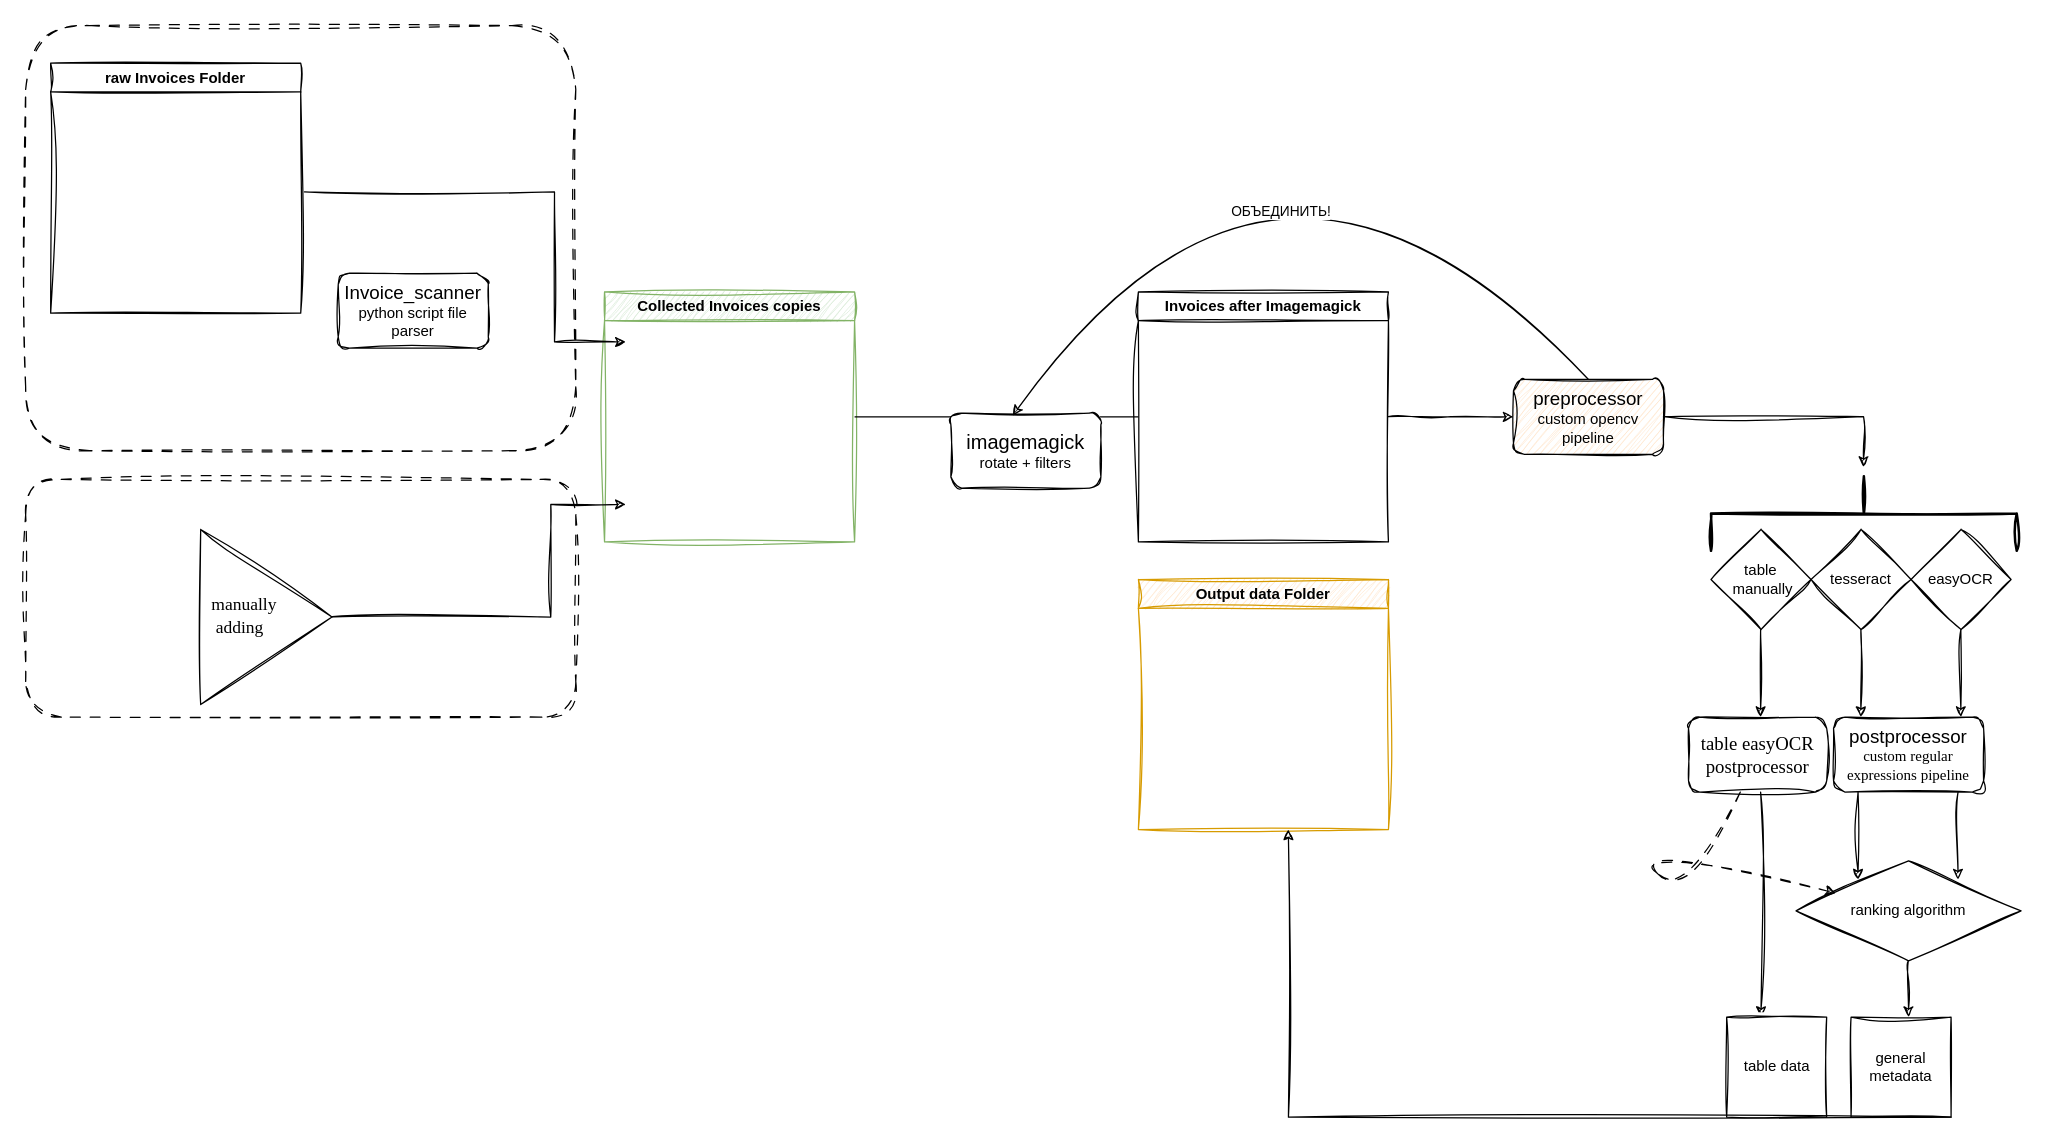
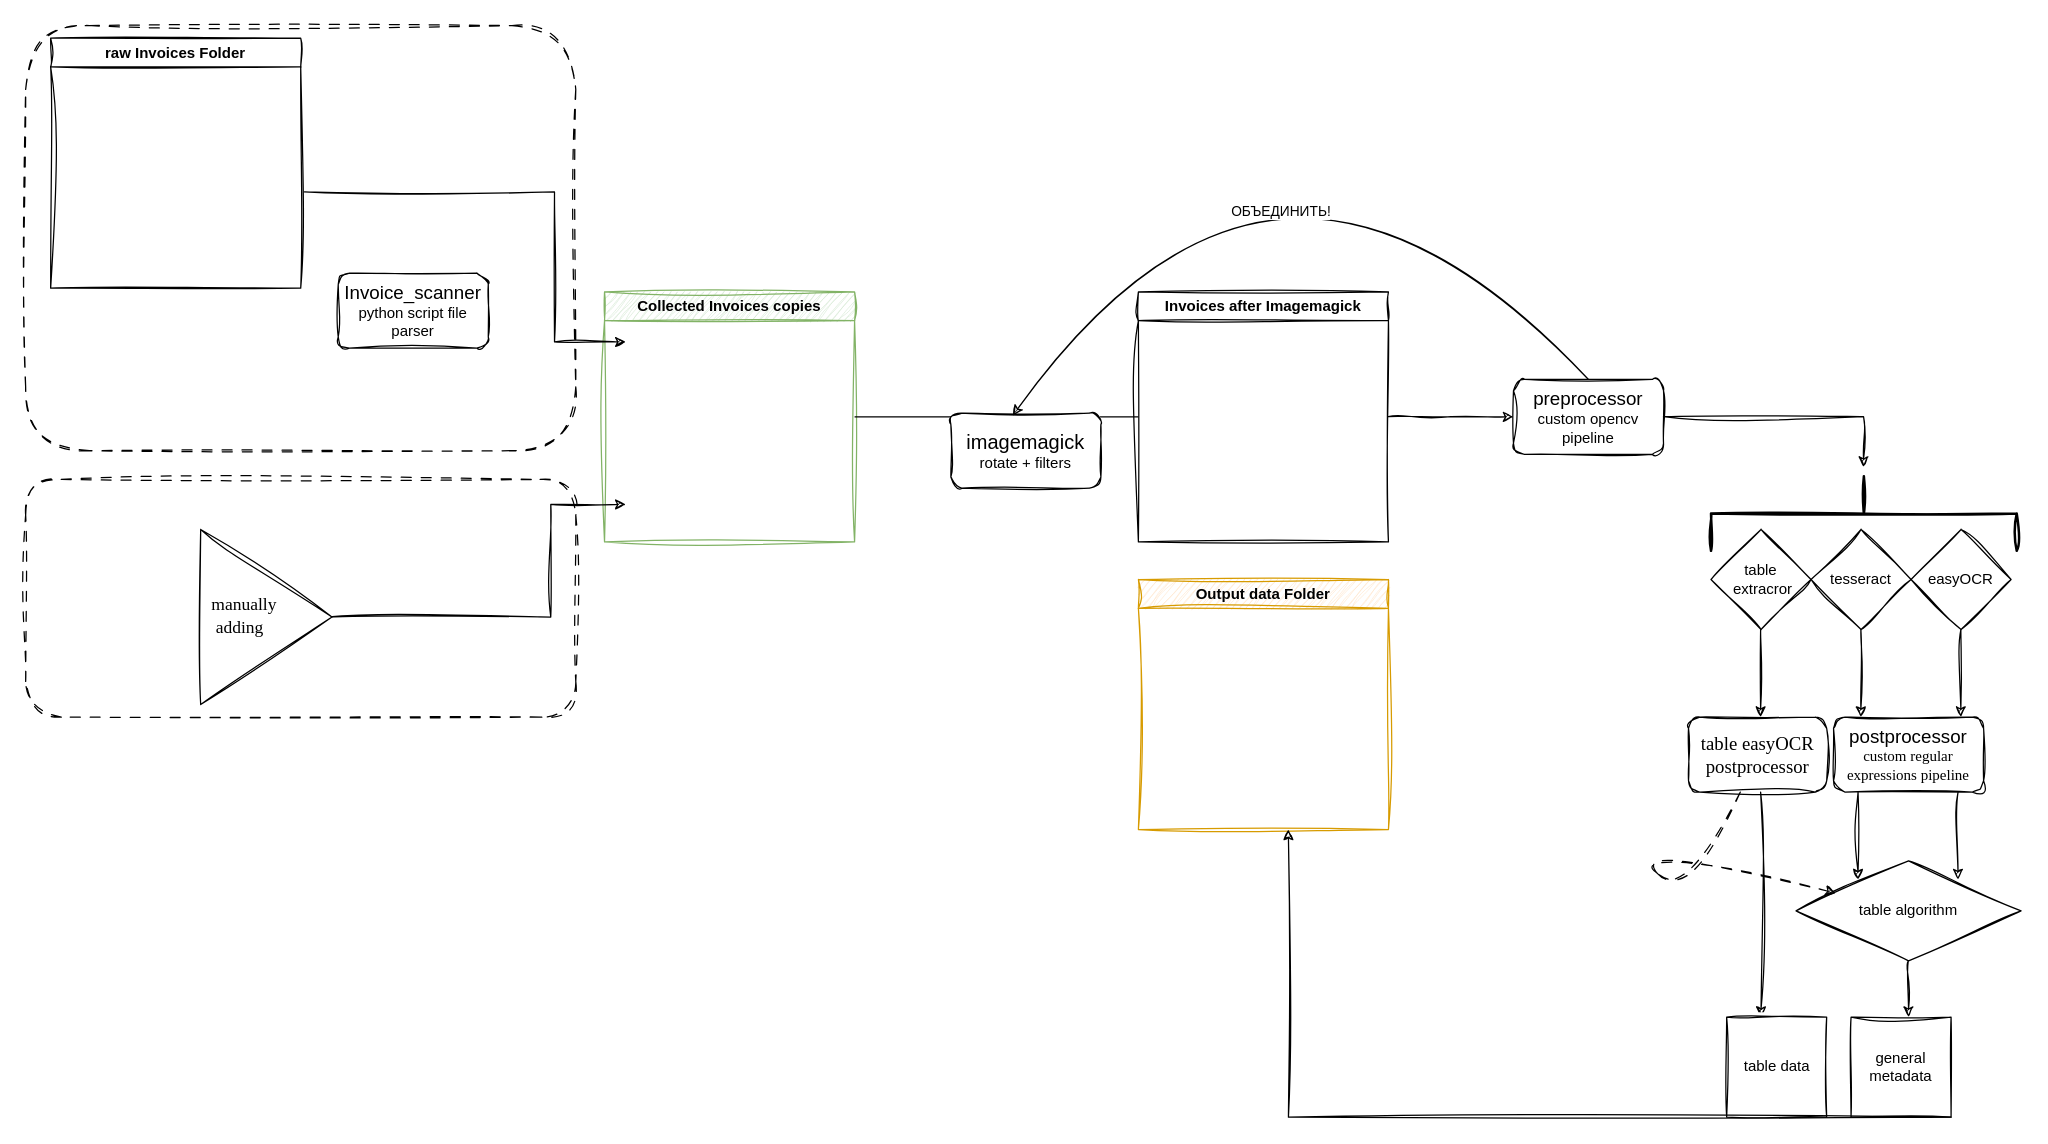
(176, 188) -> (176, 163)
(1588, 417) -> (1588, 417)
(1761, 579) -> (1761, 579)
(1908, 911) -> (1908, 911)
